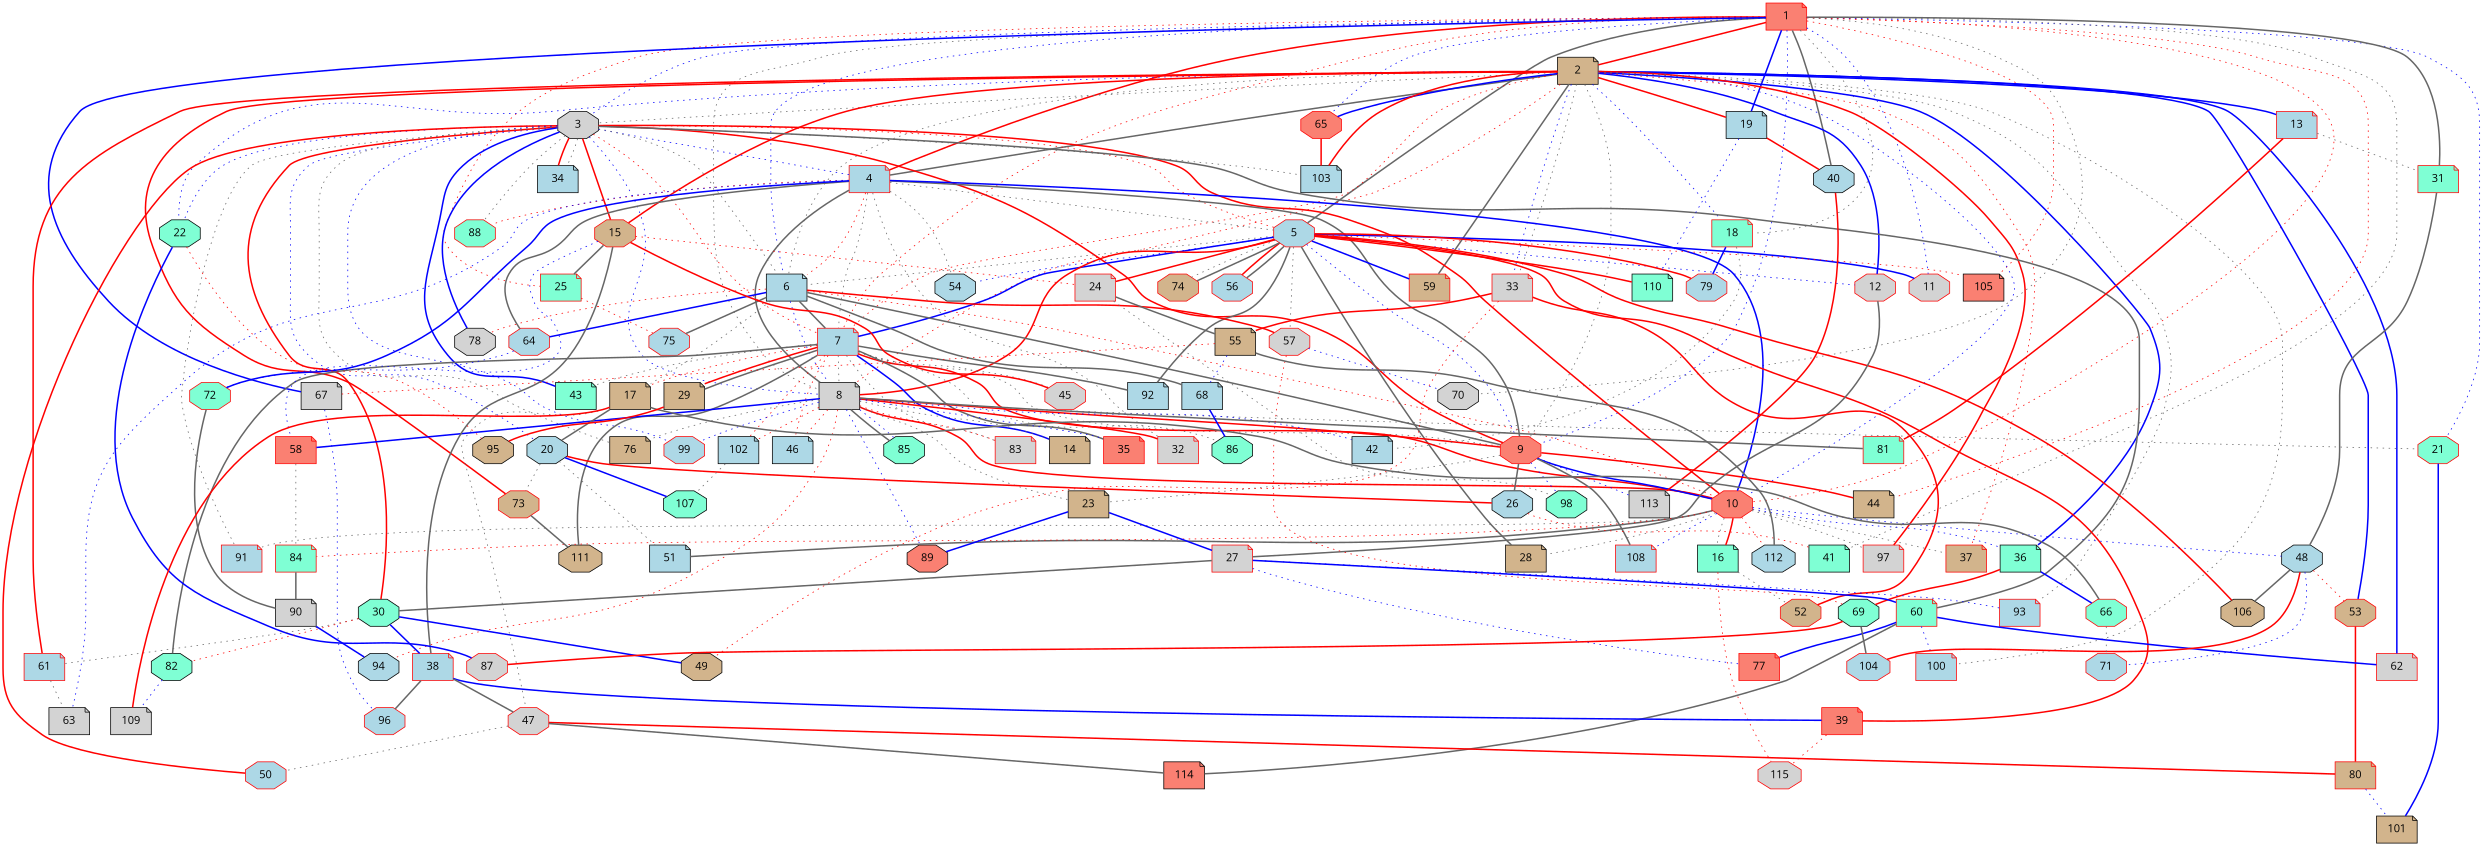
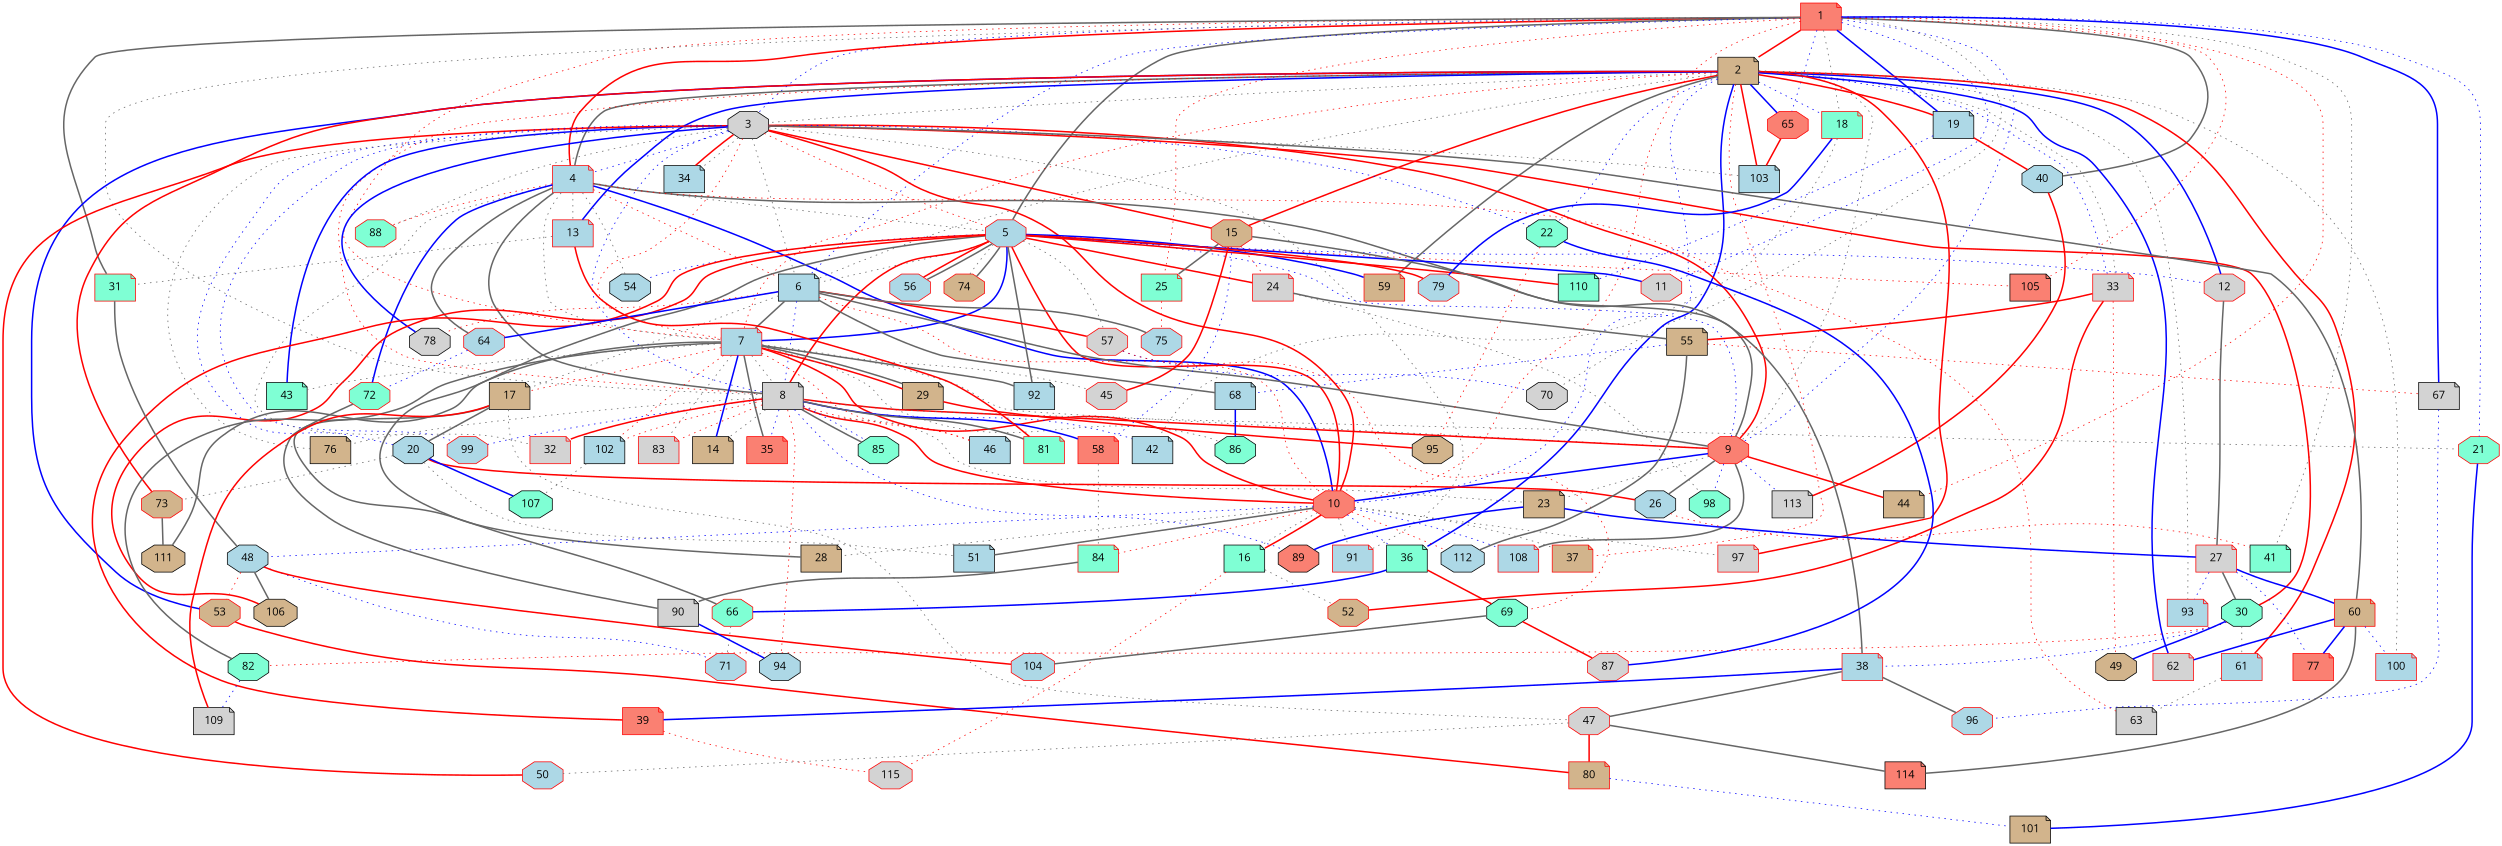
none -> (573, 206)
(341, 309) -> (1442, 207)
none -> (1276, 368)
(1917, 613) -> (2355, 613)
(404, 638) -> (2056, 656)
